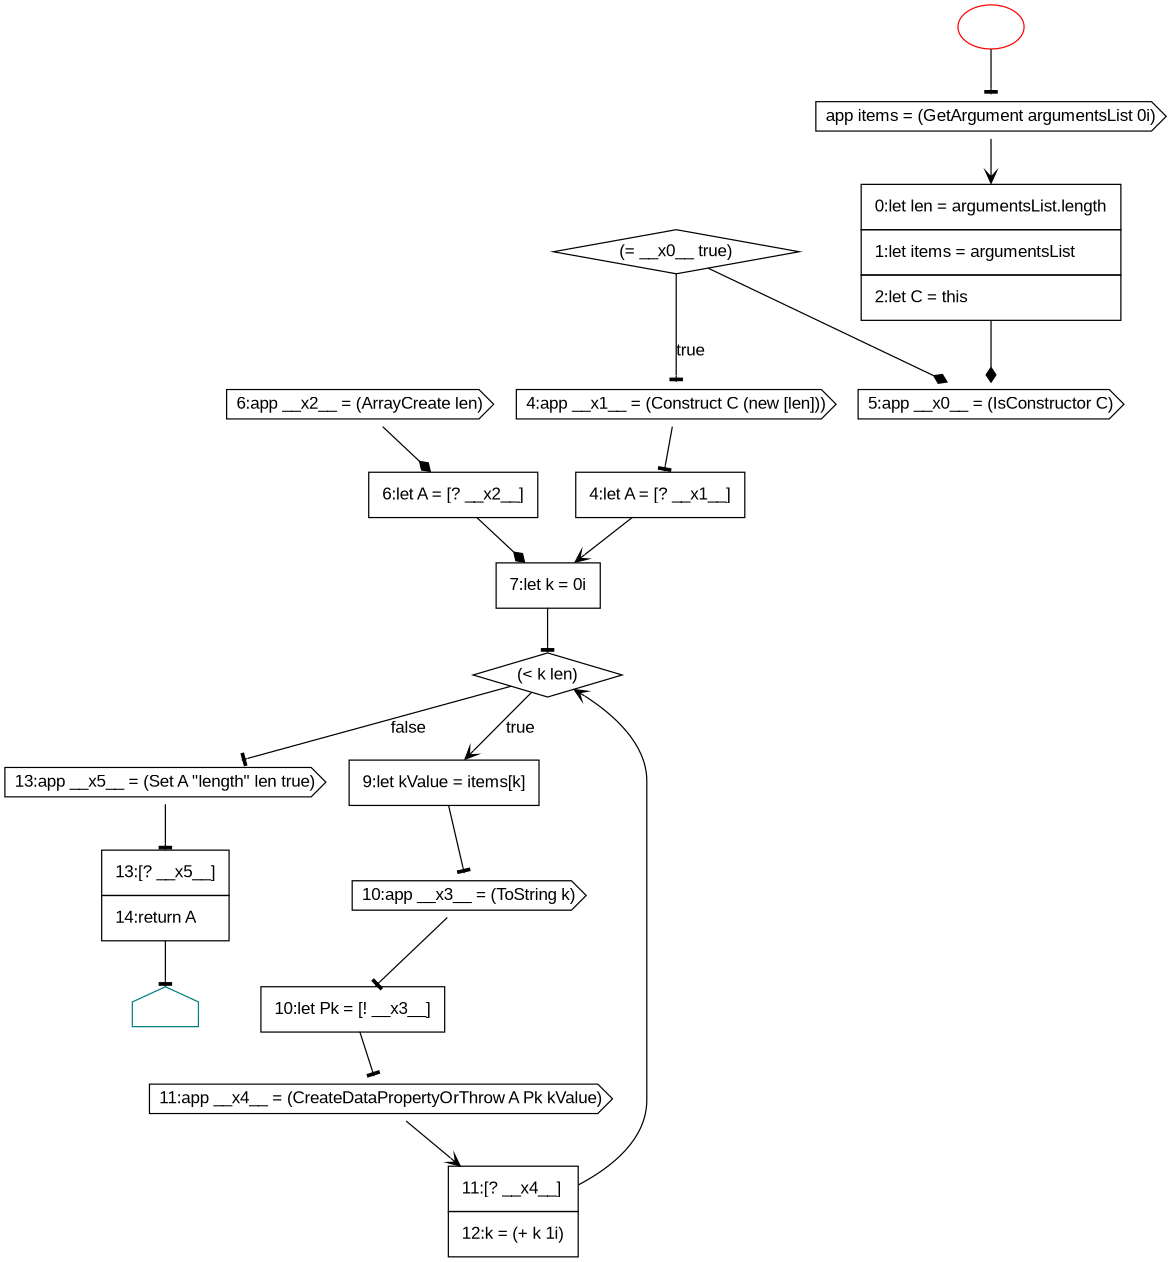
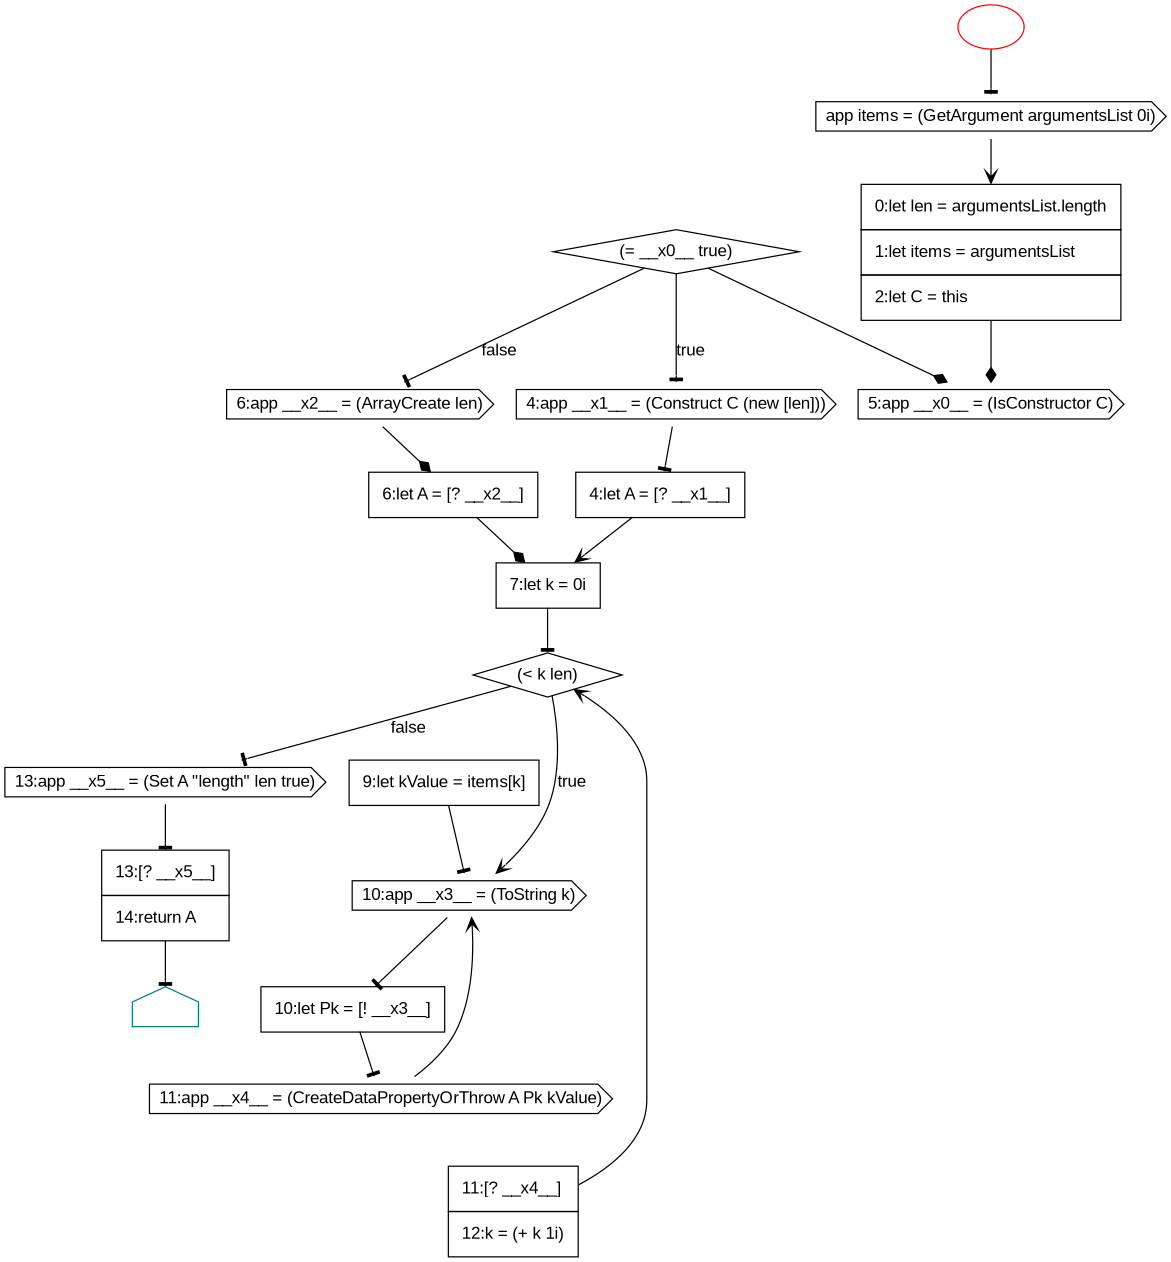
none -> (527, 324)
(503, 721) -> (554, 787)
(428, 1140) -> (464, 1012)
